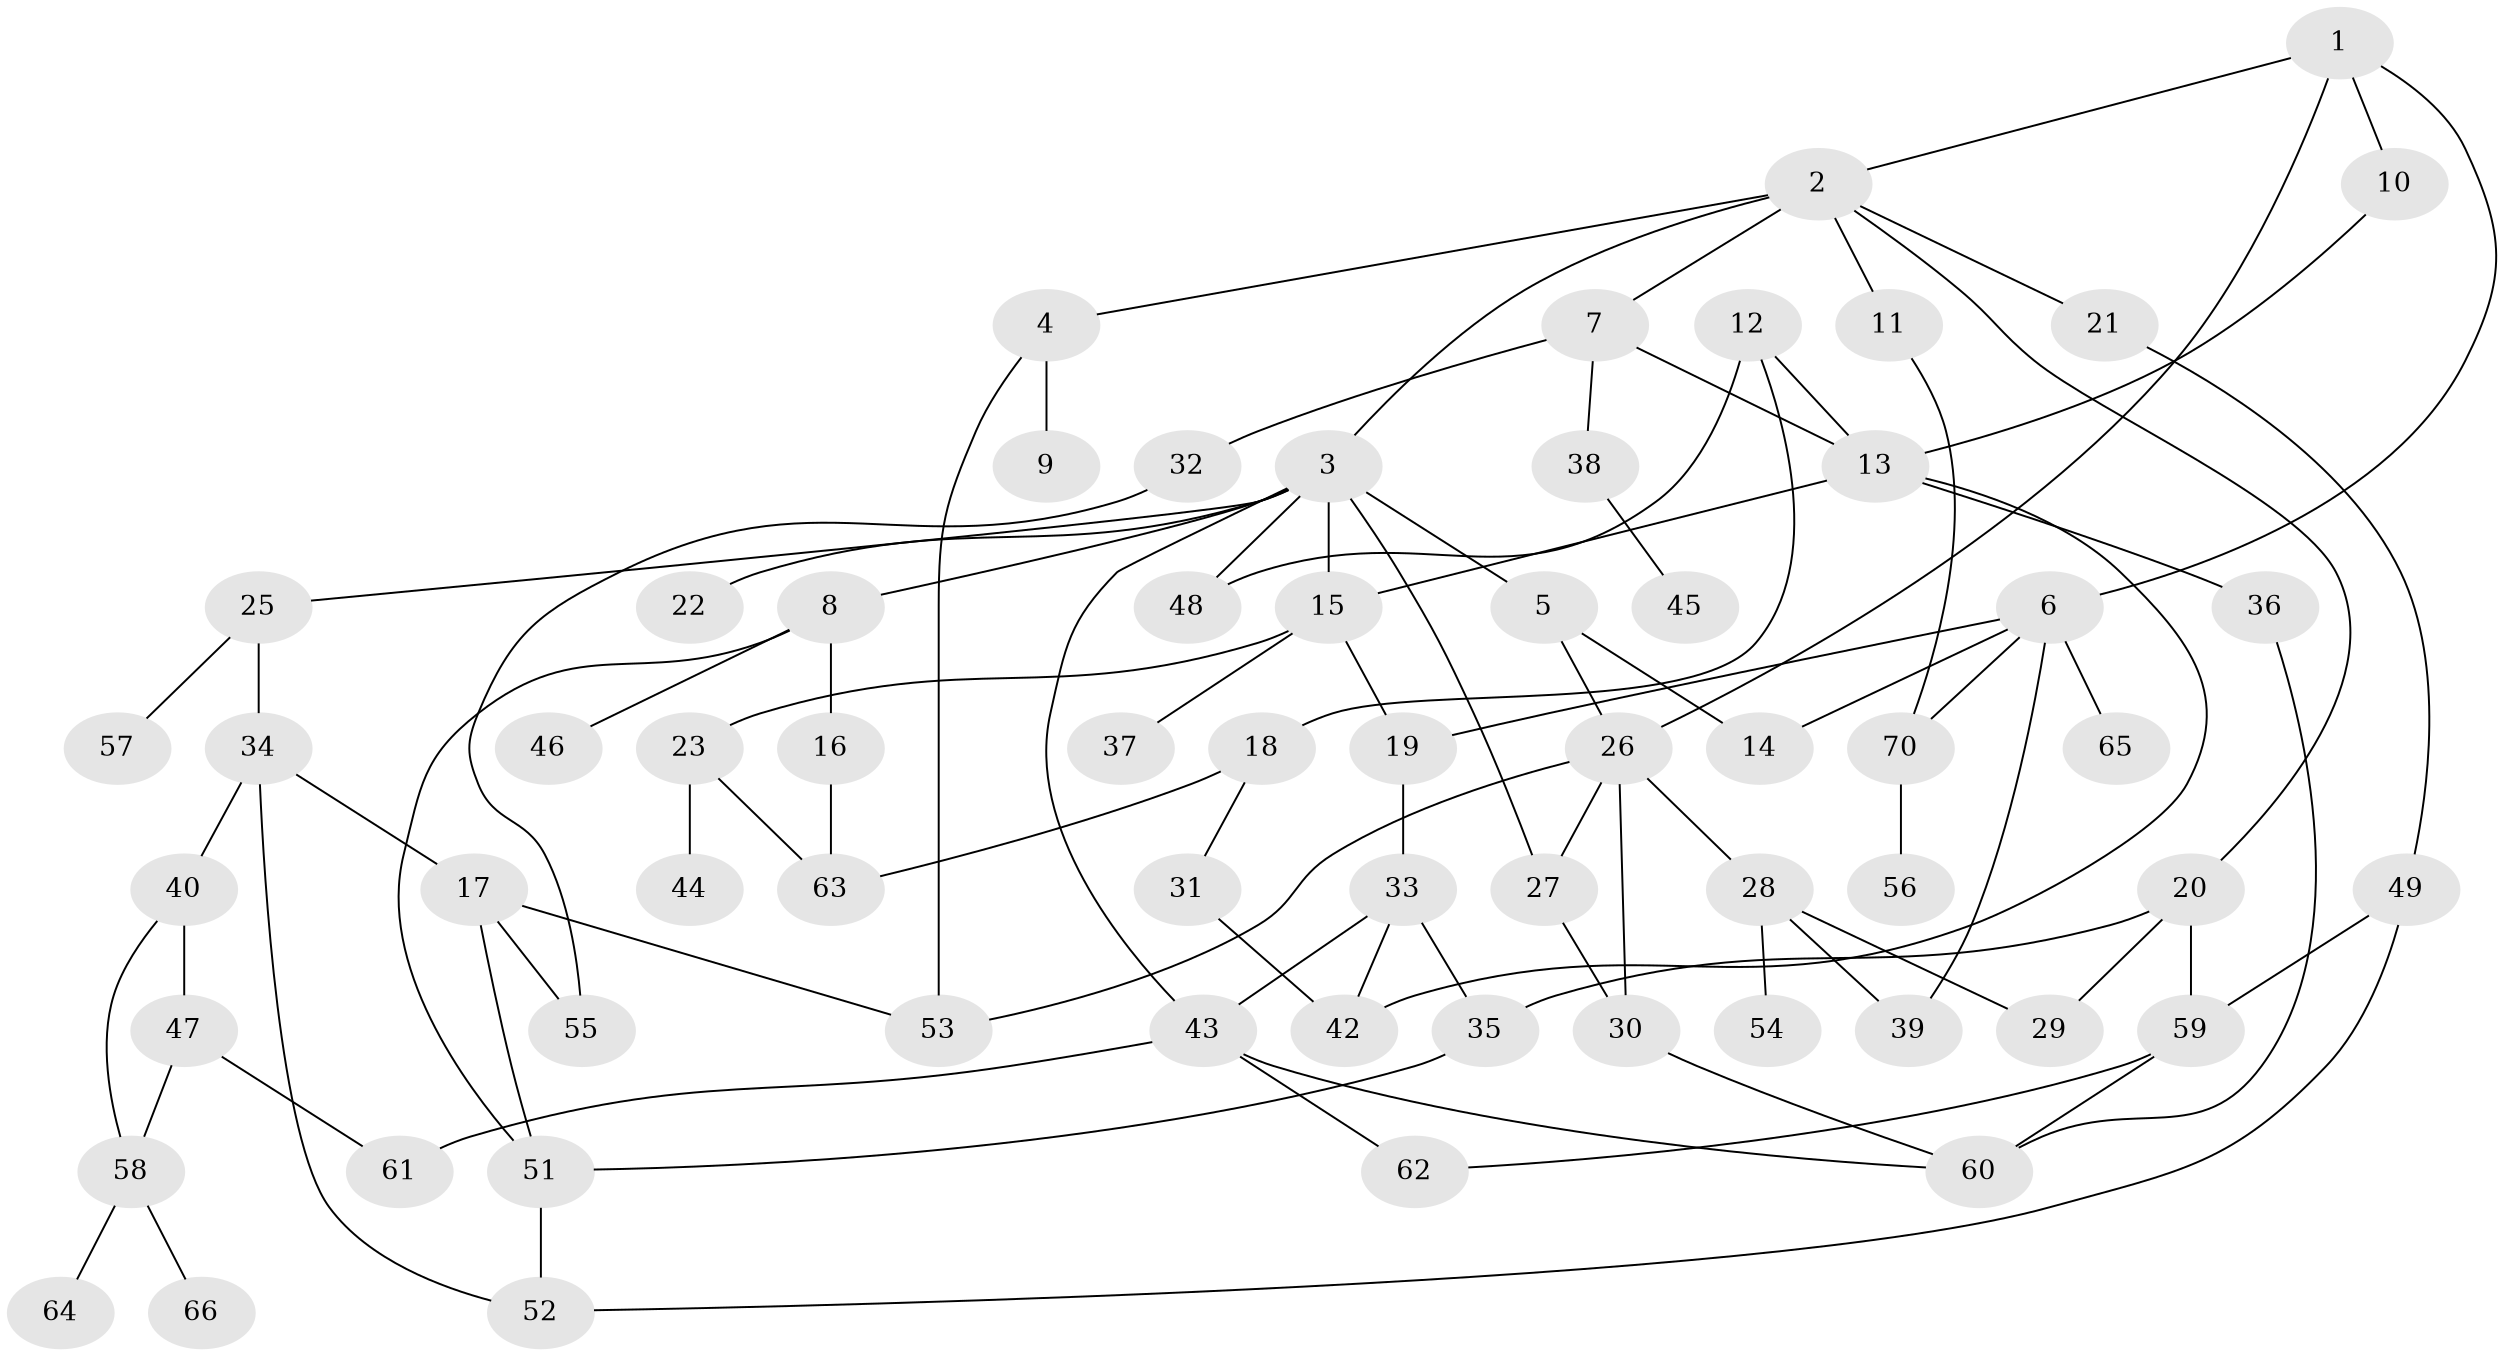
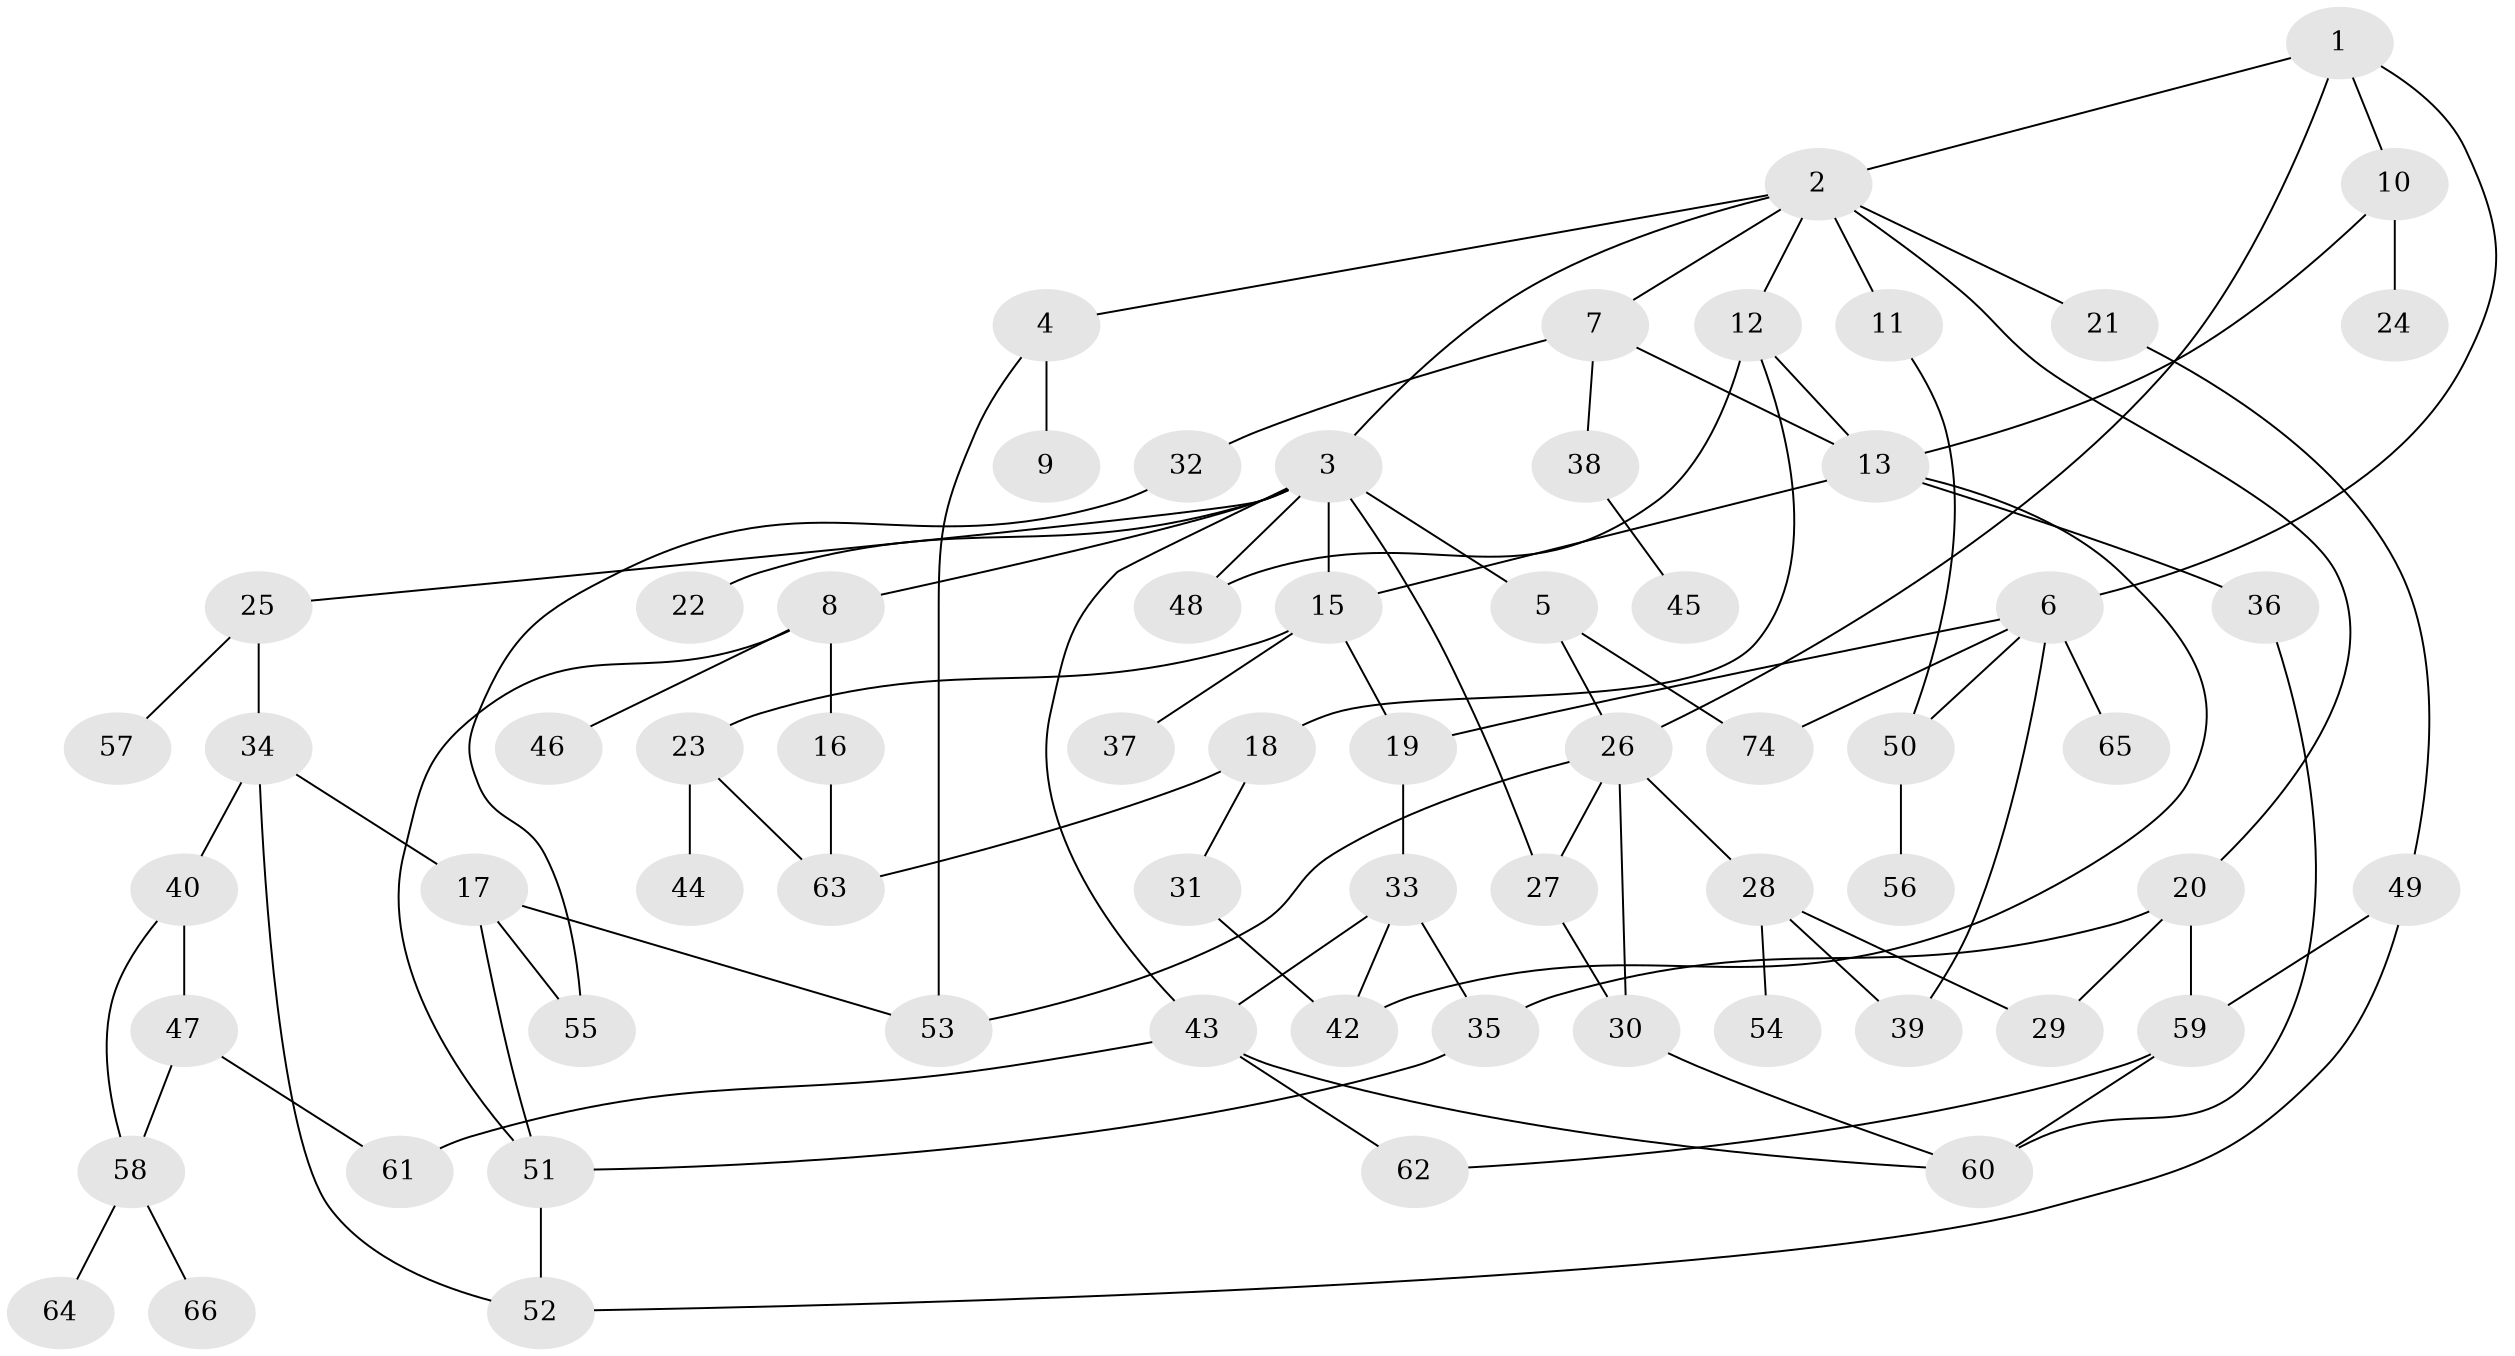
none -> (1783, 255)
none -> (2395, 325)
(1760, 749) -> (1760, 749)
(1901, 749) -> (1901, 749)
